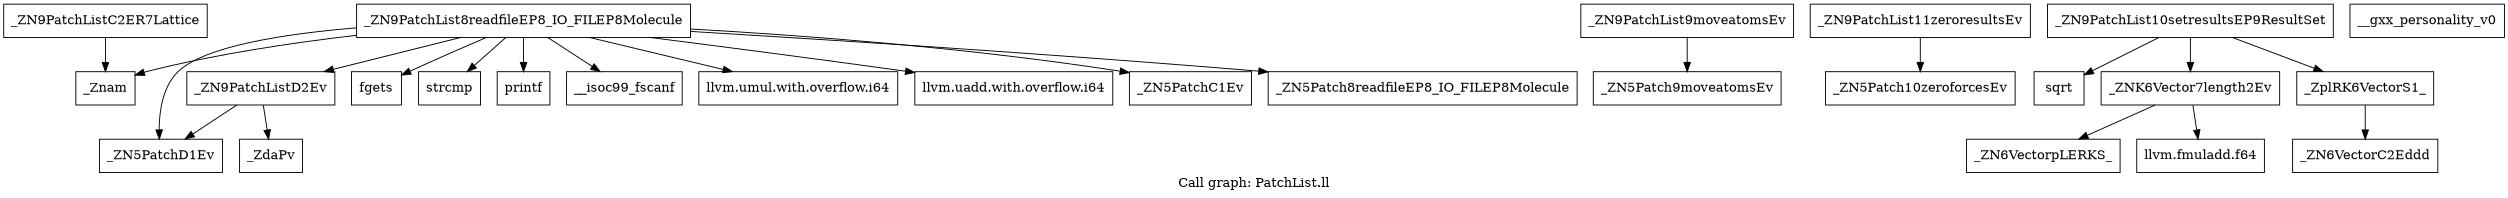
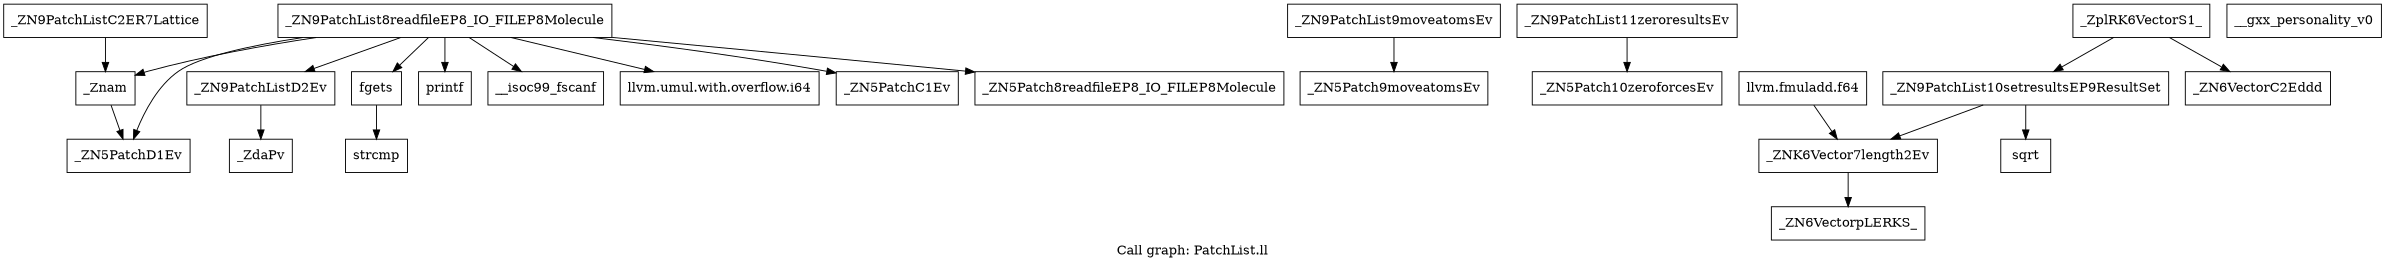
(490, 51) -> (376, 118)
(2273, 53) -> (2088, 52)
(1014, 88) -> none
(2195, 118) -> (1823, 118)
(215, 119) -> (115, 118)
